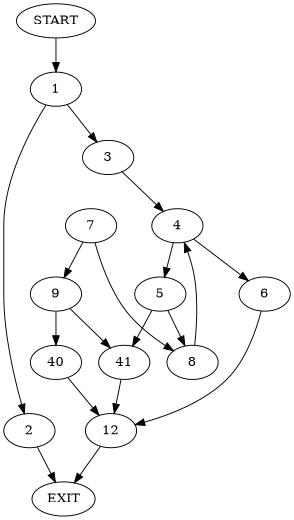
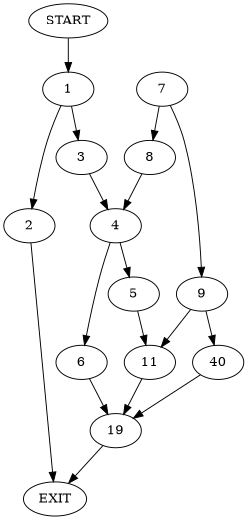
(174, 324) -> none
(124, 362) -> (150, 362)
(111, 431) -> (116, 431)
